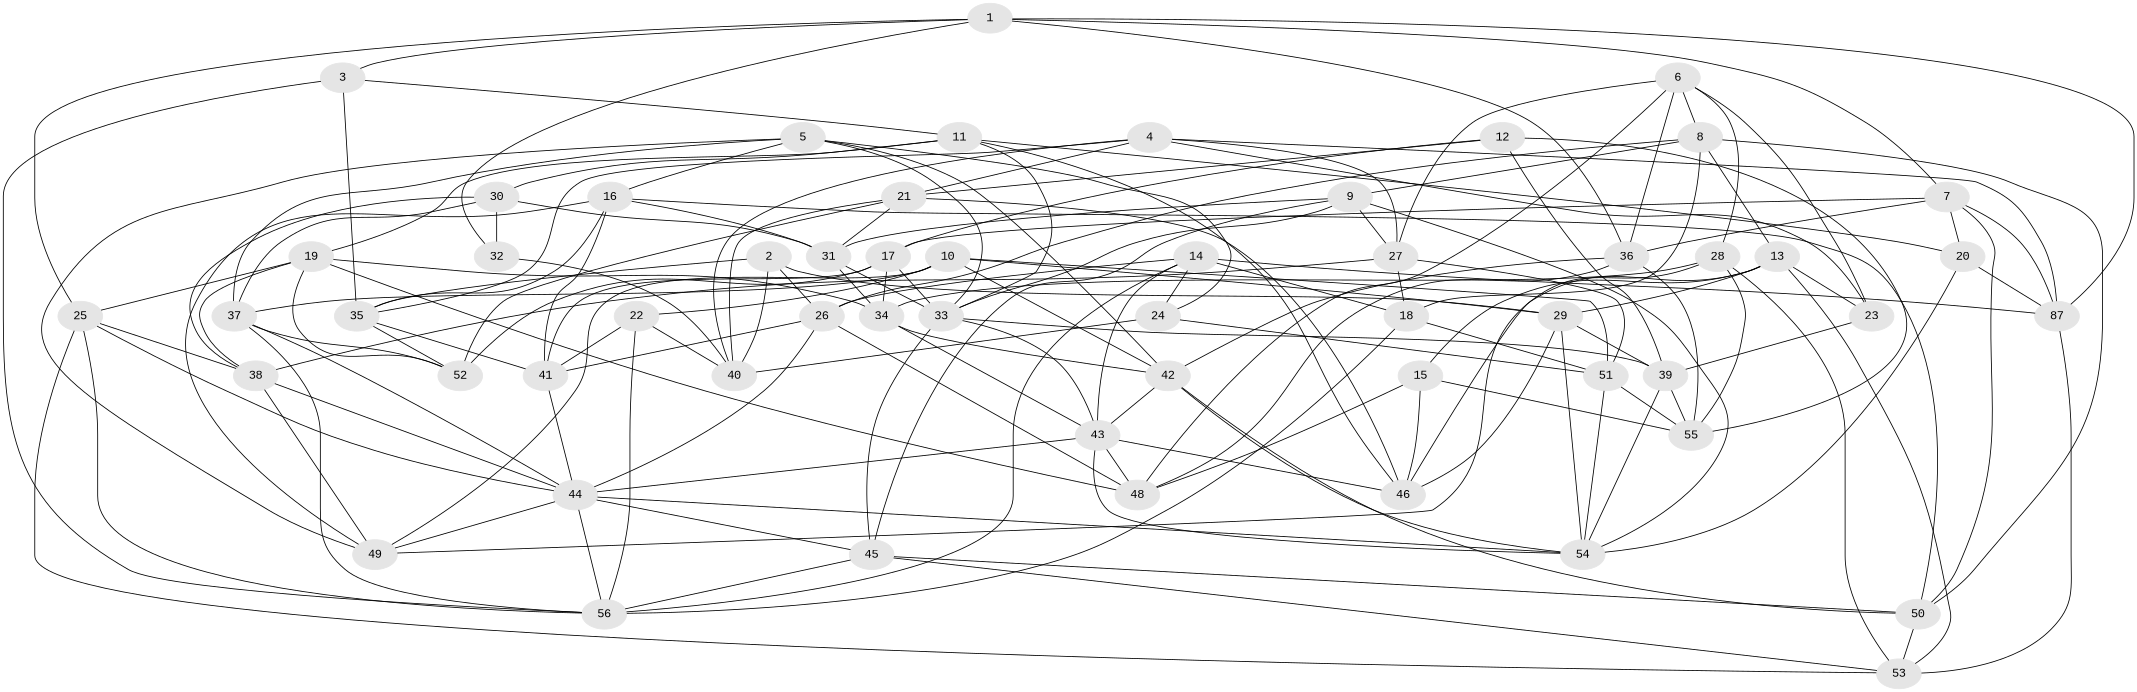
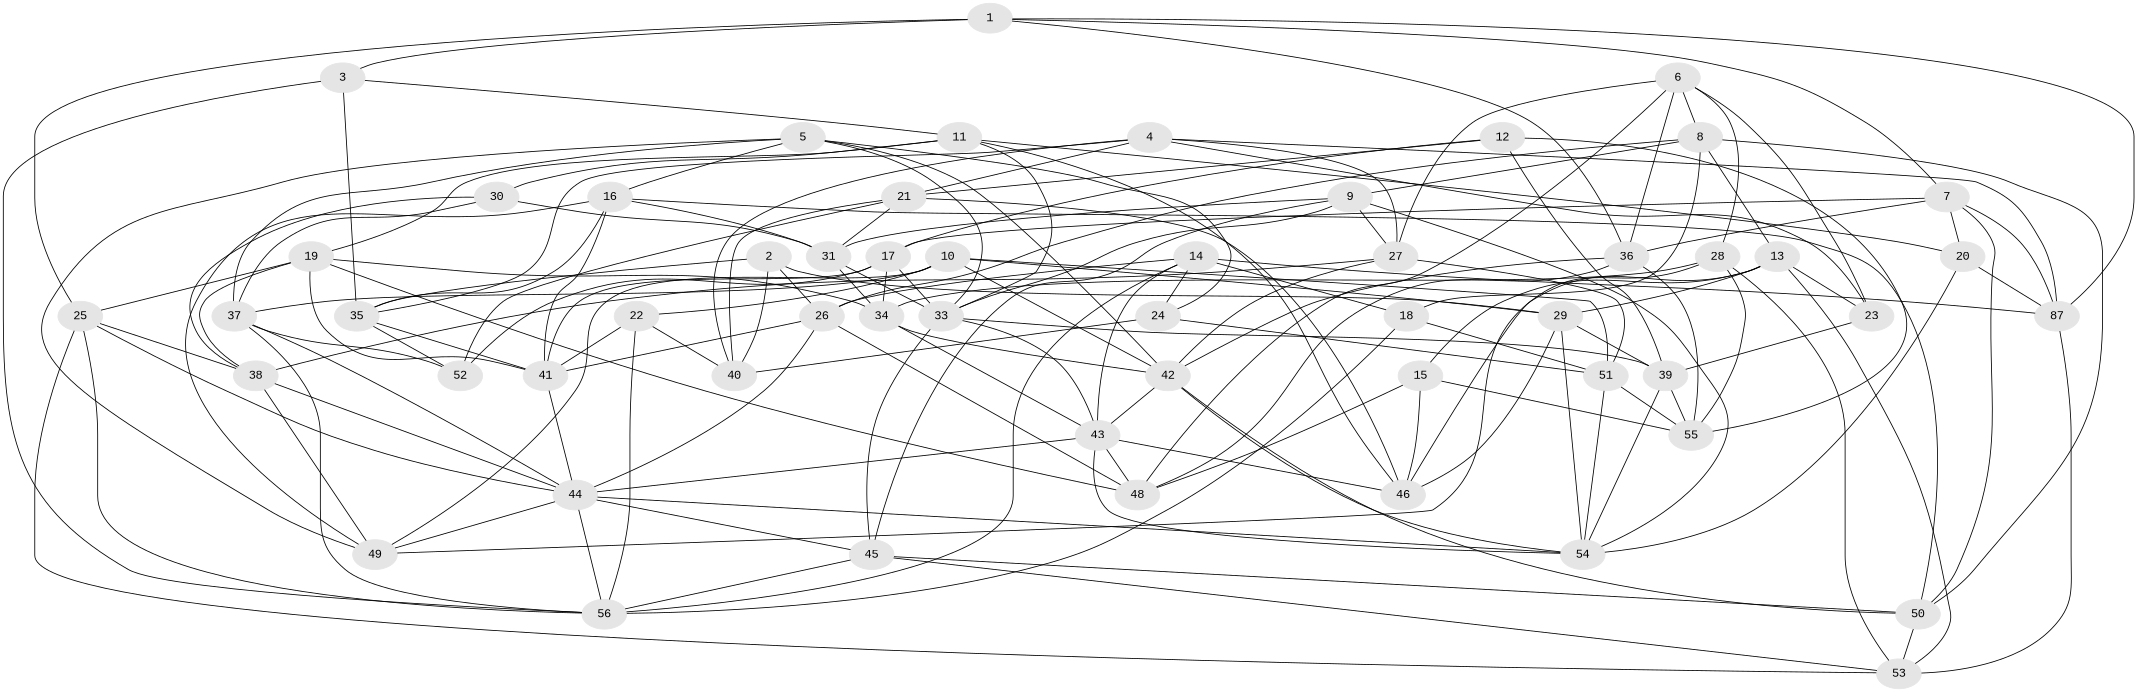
(497, 257) -> none
(1401, 286) -> (1253, 303)
(326, 352) -> (391, 359)
